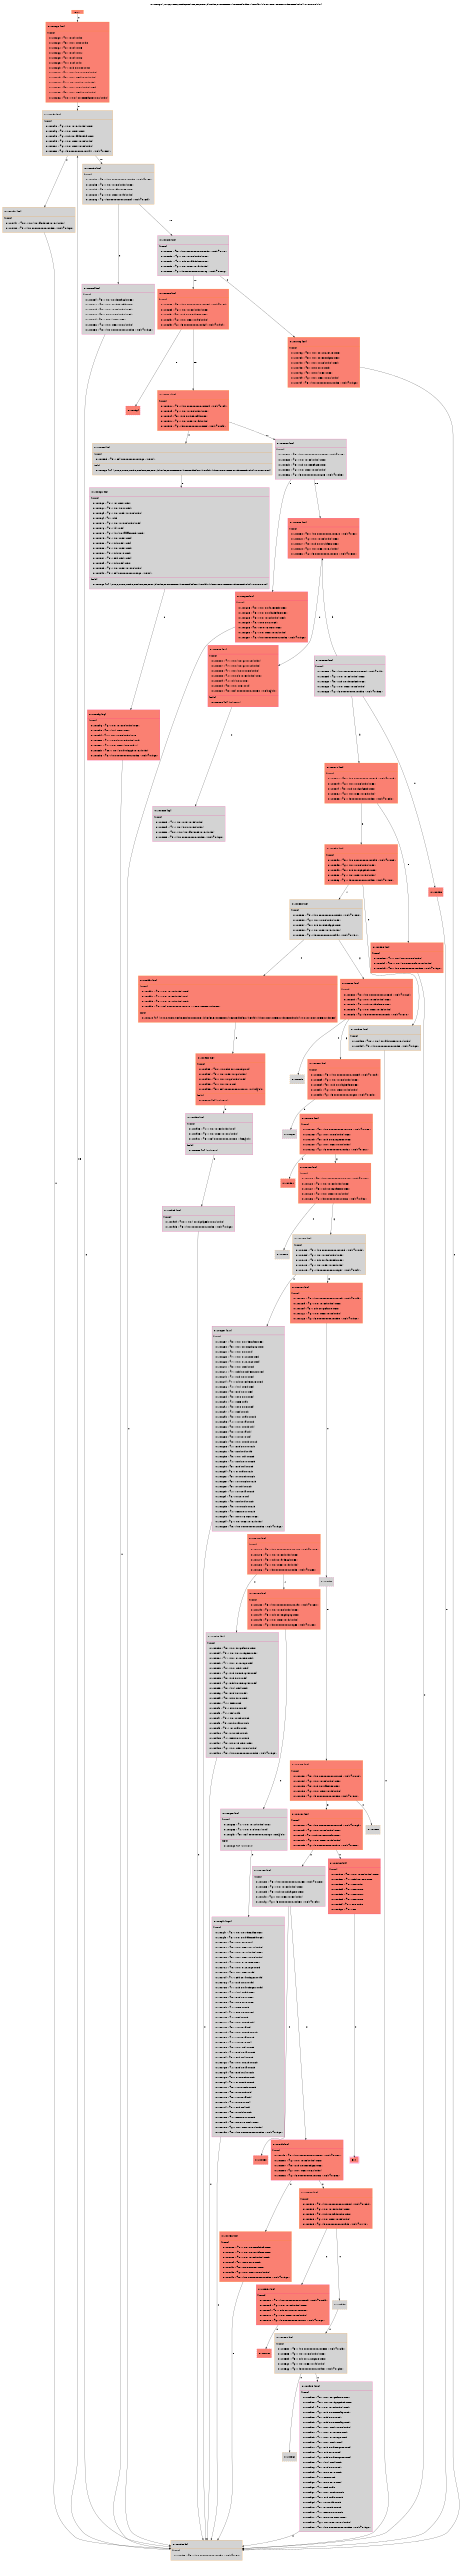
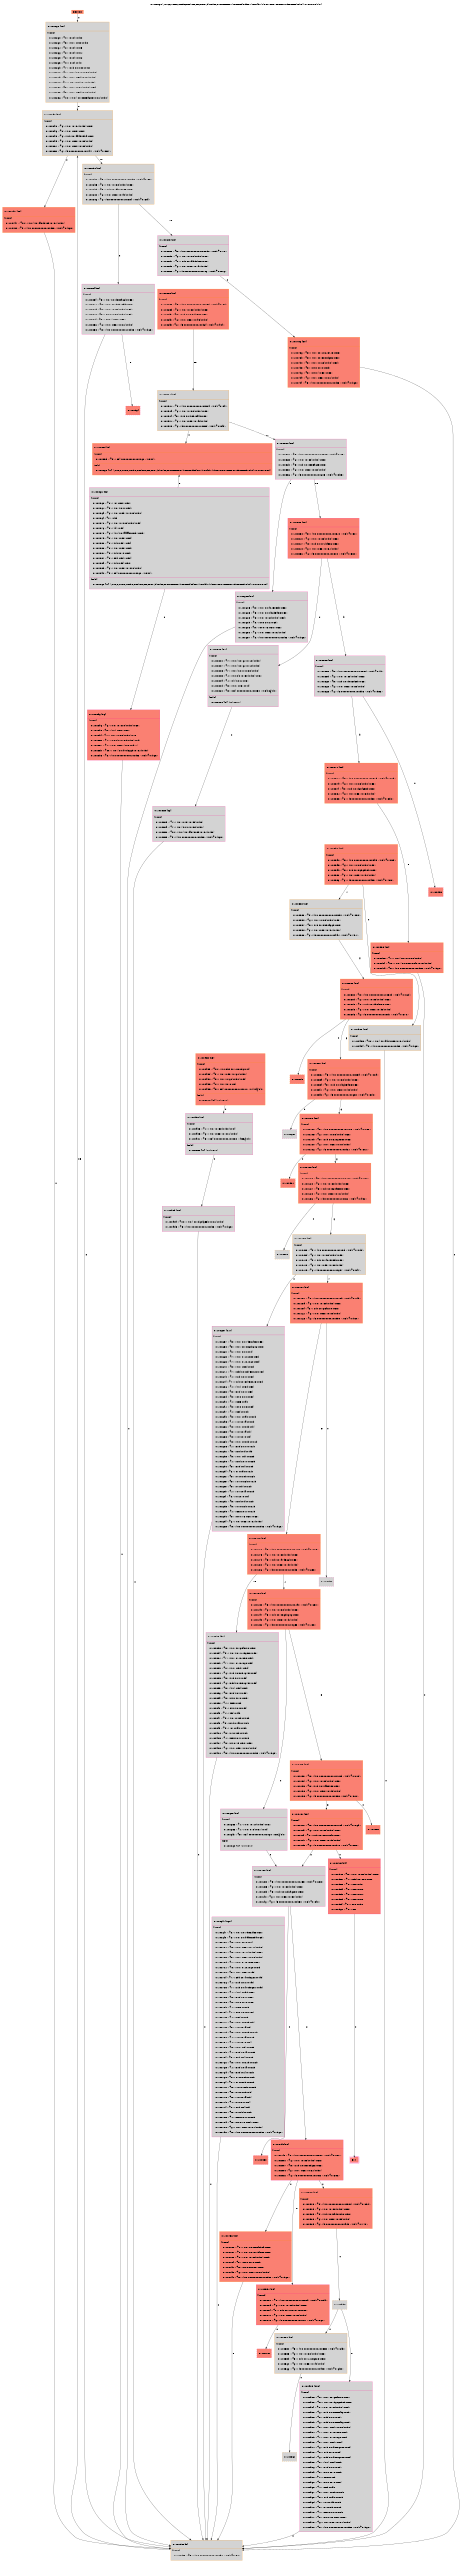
(77, 12) -> (77, 12)
(77, 62) -> (77, 62)
(39, 220) -> (39, 220)
(193, 282) -> none
(159, 367) -> (127, 369)
(193, 410) -> (193, 410)
(182, 459) -> (182, 459)
(181, 480) -> (178, 482)
(325, 609) -> (336, 606)
(271, 617) -> (271, 617)
(243, 676) -> (243, 676)
(361, 823) -> none
(238, 999) -> none
(297, 1079) -> (297, 1079)
none -> (340, 1106)
(329, 1279) -> (329, 1279)
none -> (302, 1427)
(255, 1582) -> (255, 1582)
(326, 1672) -> (305, 1694)
(446, 1809) -> (134, 1696)
(373, 1830) -> (373, 1830)
(250, 1883) -> (271, 1858)
(315, 2256) -> (292, 2231)
(316, 2377) -> (350, 2344)
